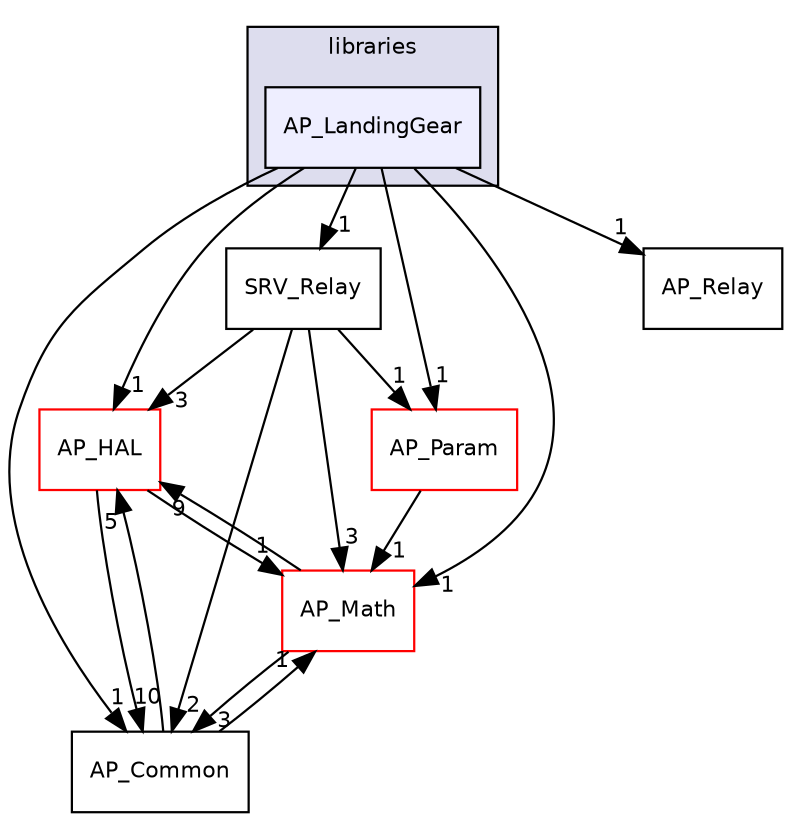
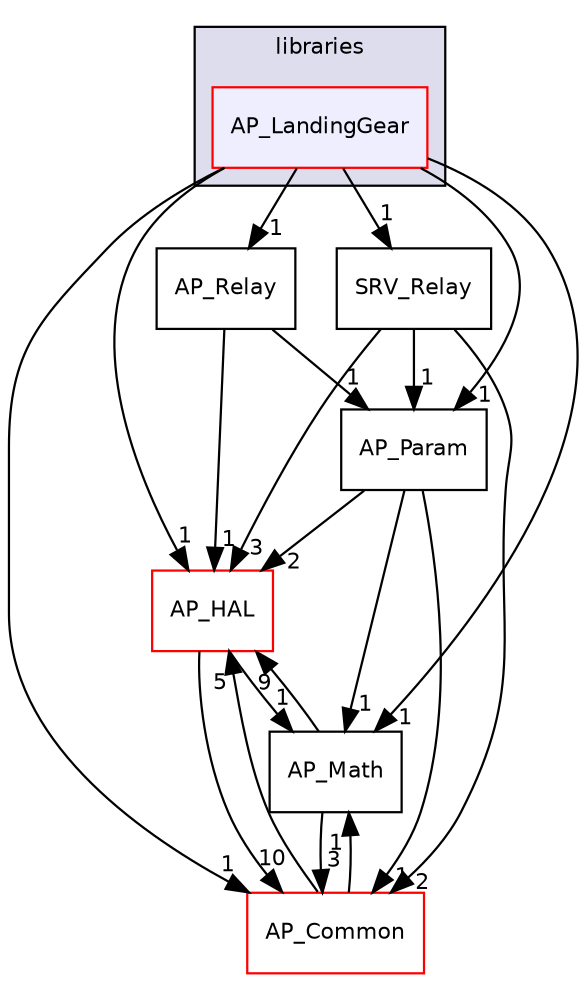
(373, 128) -> (320, 128)
none -> (311, 362)
none -> (220, 438)
(324, 438) -> none
(444, 450) -> (414, 450)
none -> (322, 523)
(348, 611) -> (336, 772)
none -> (440, 688)
(160, 772) -> (336, 933)
